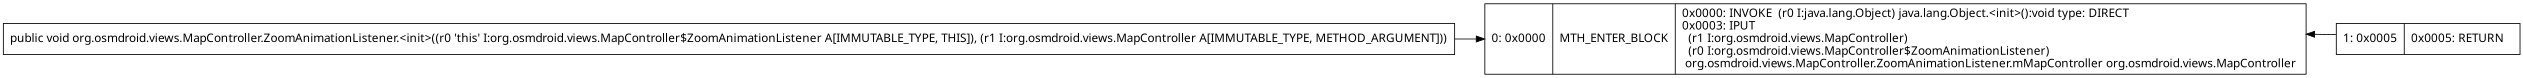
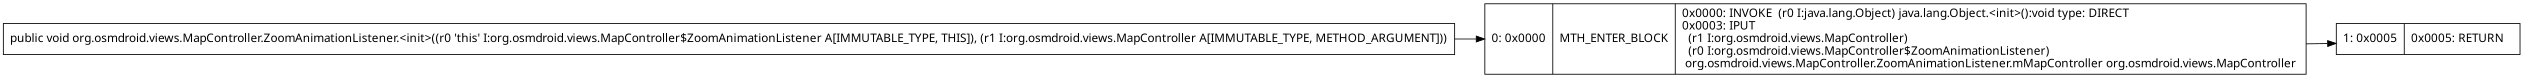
(2325, 34) -> (2317, 44)
